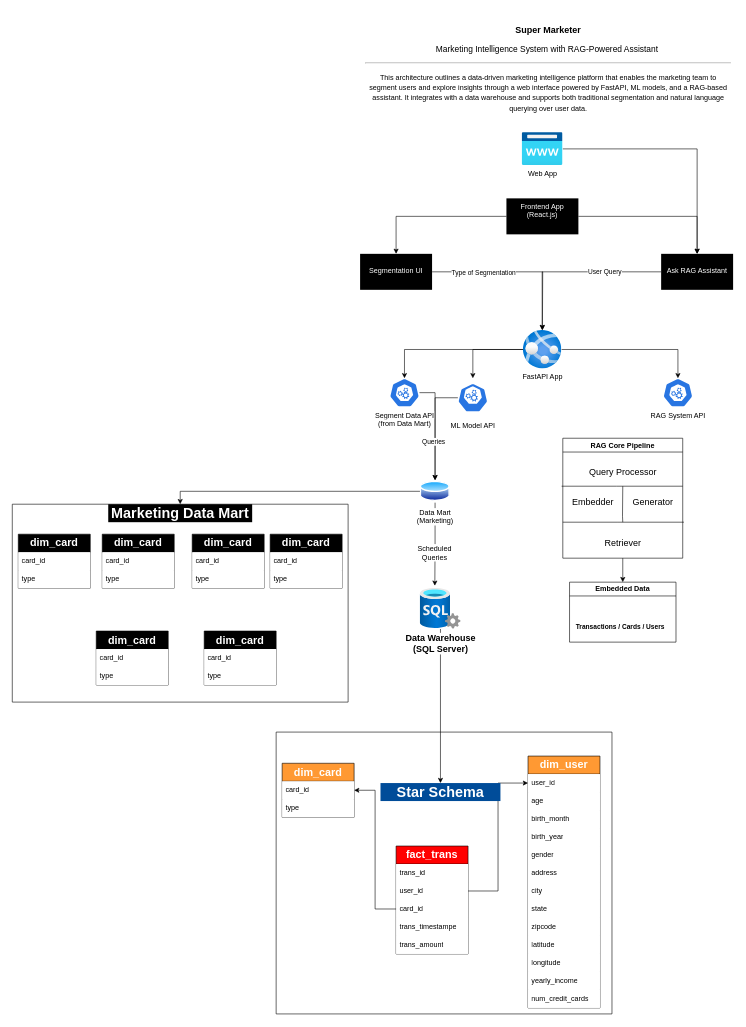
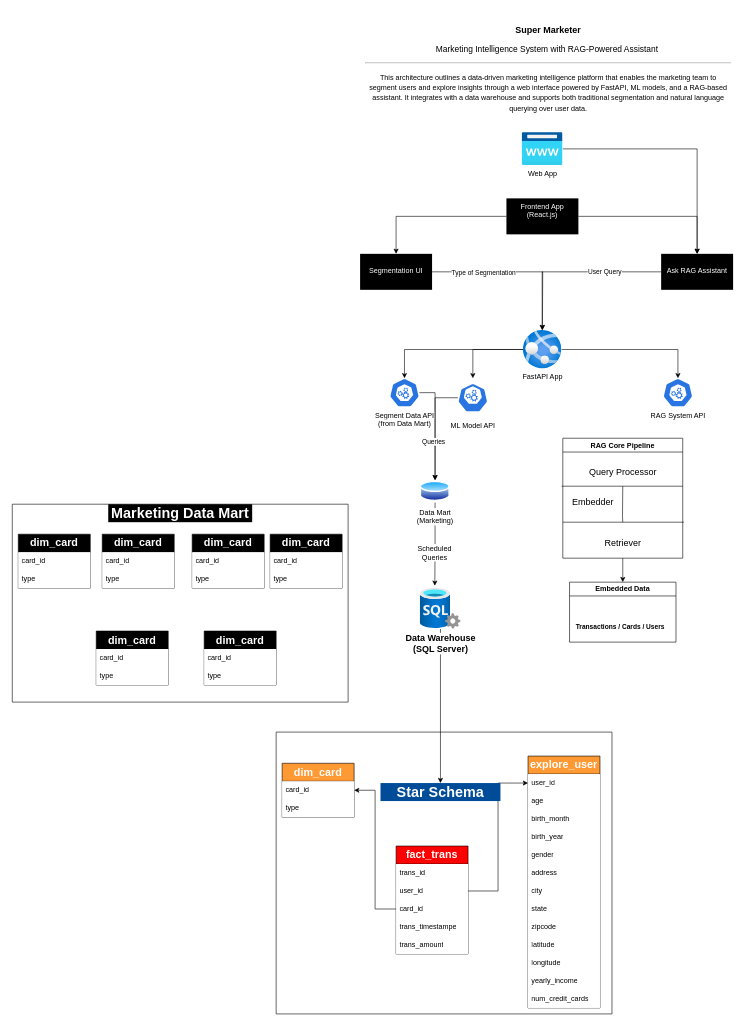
(180, 493) -> none
(653, 501) -> none
(564, 765) -> (564, 765)
